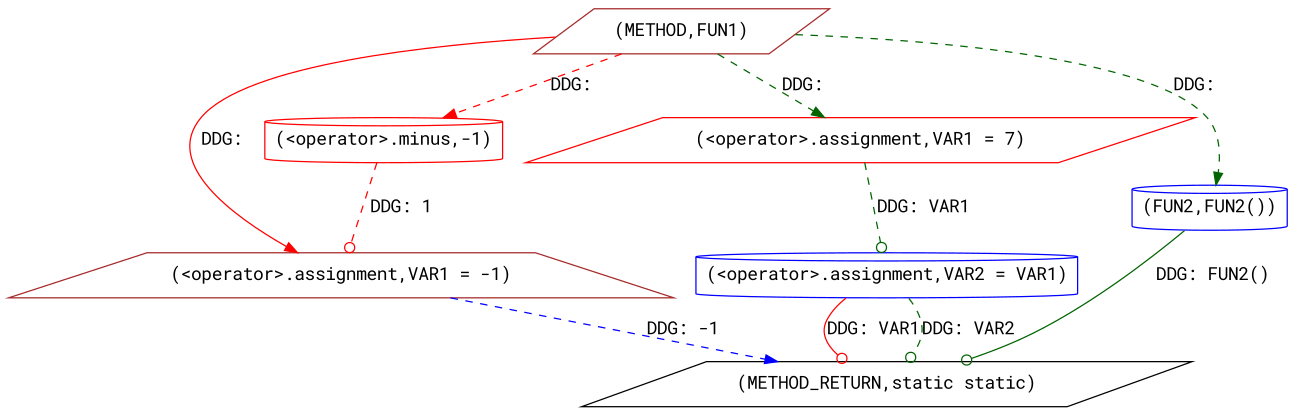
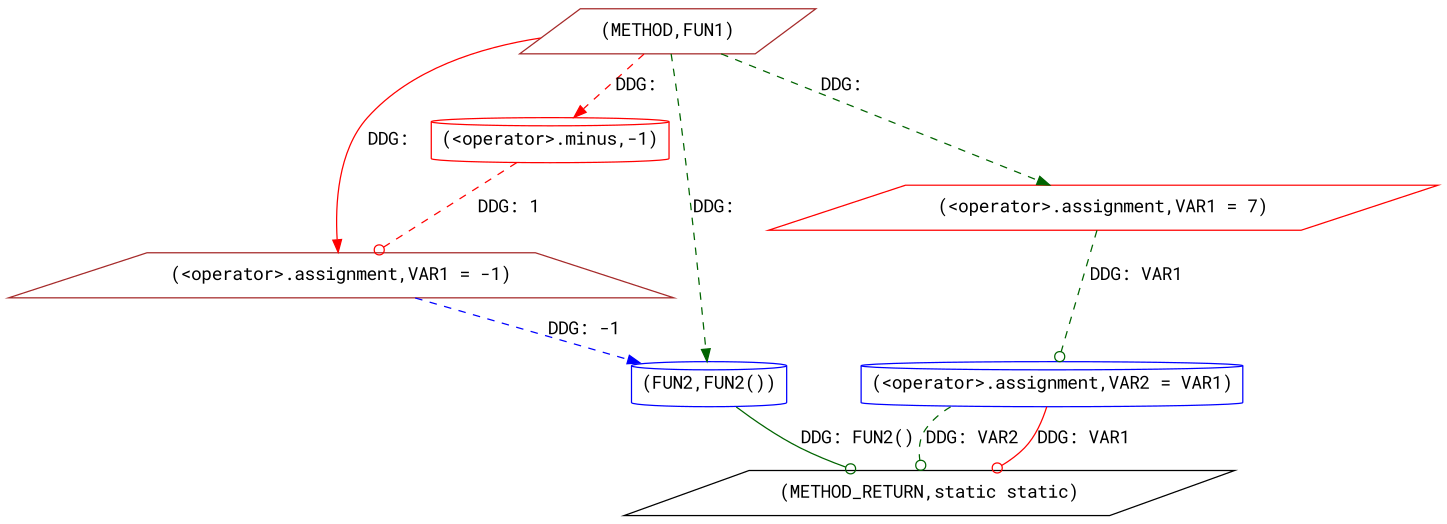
(608, 329) -> (521, 329)
